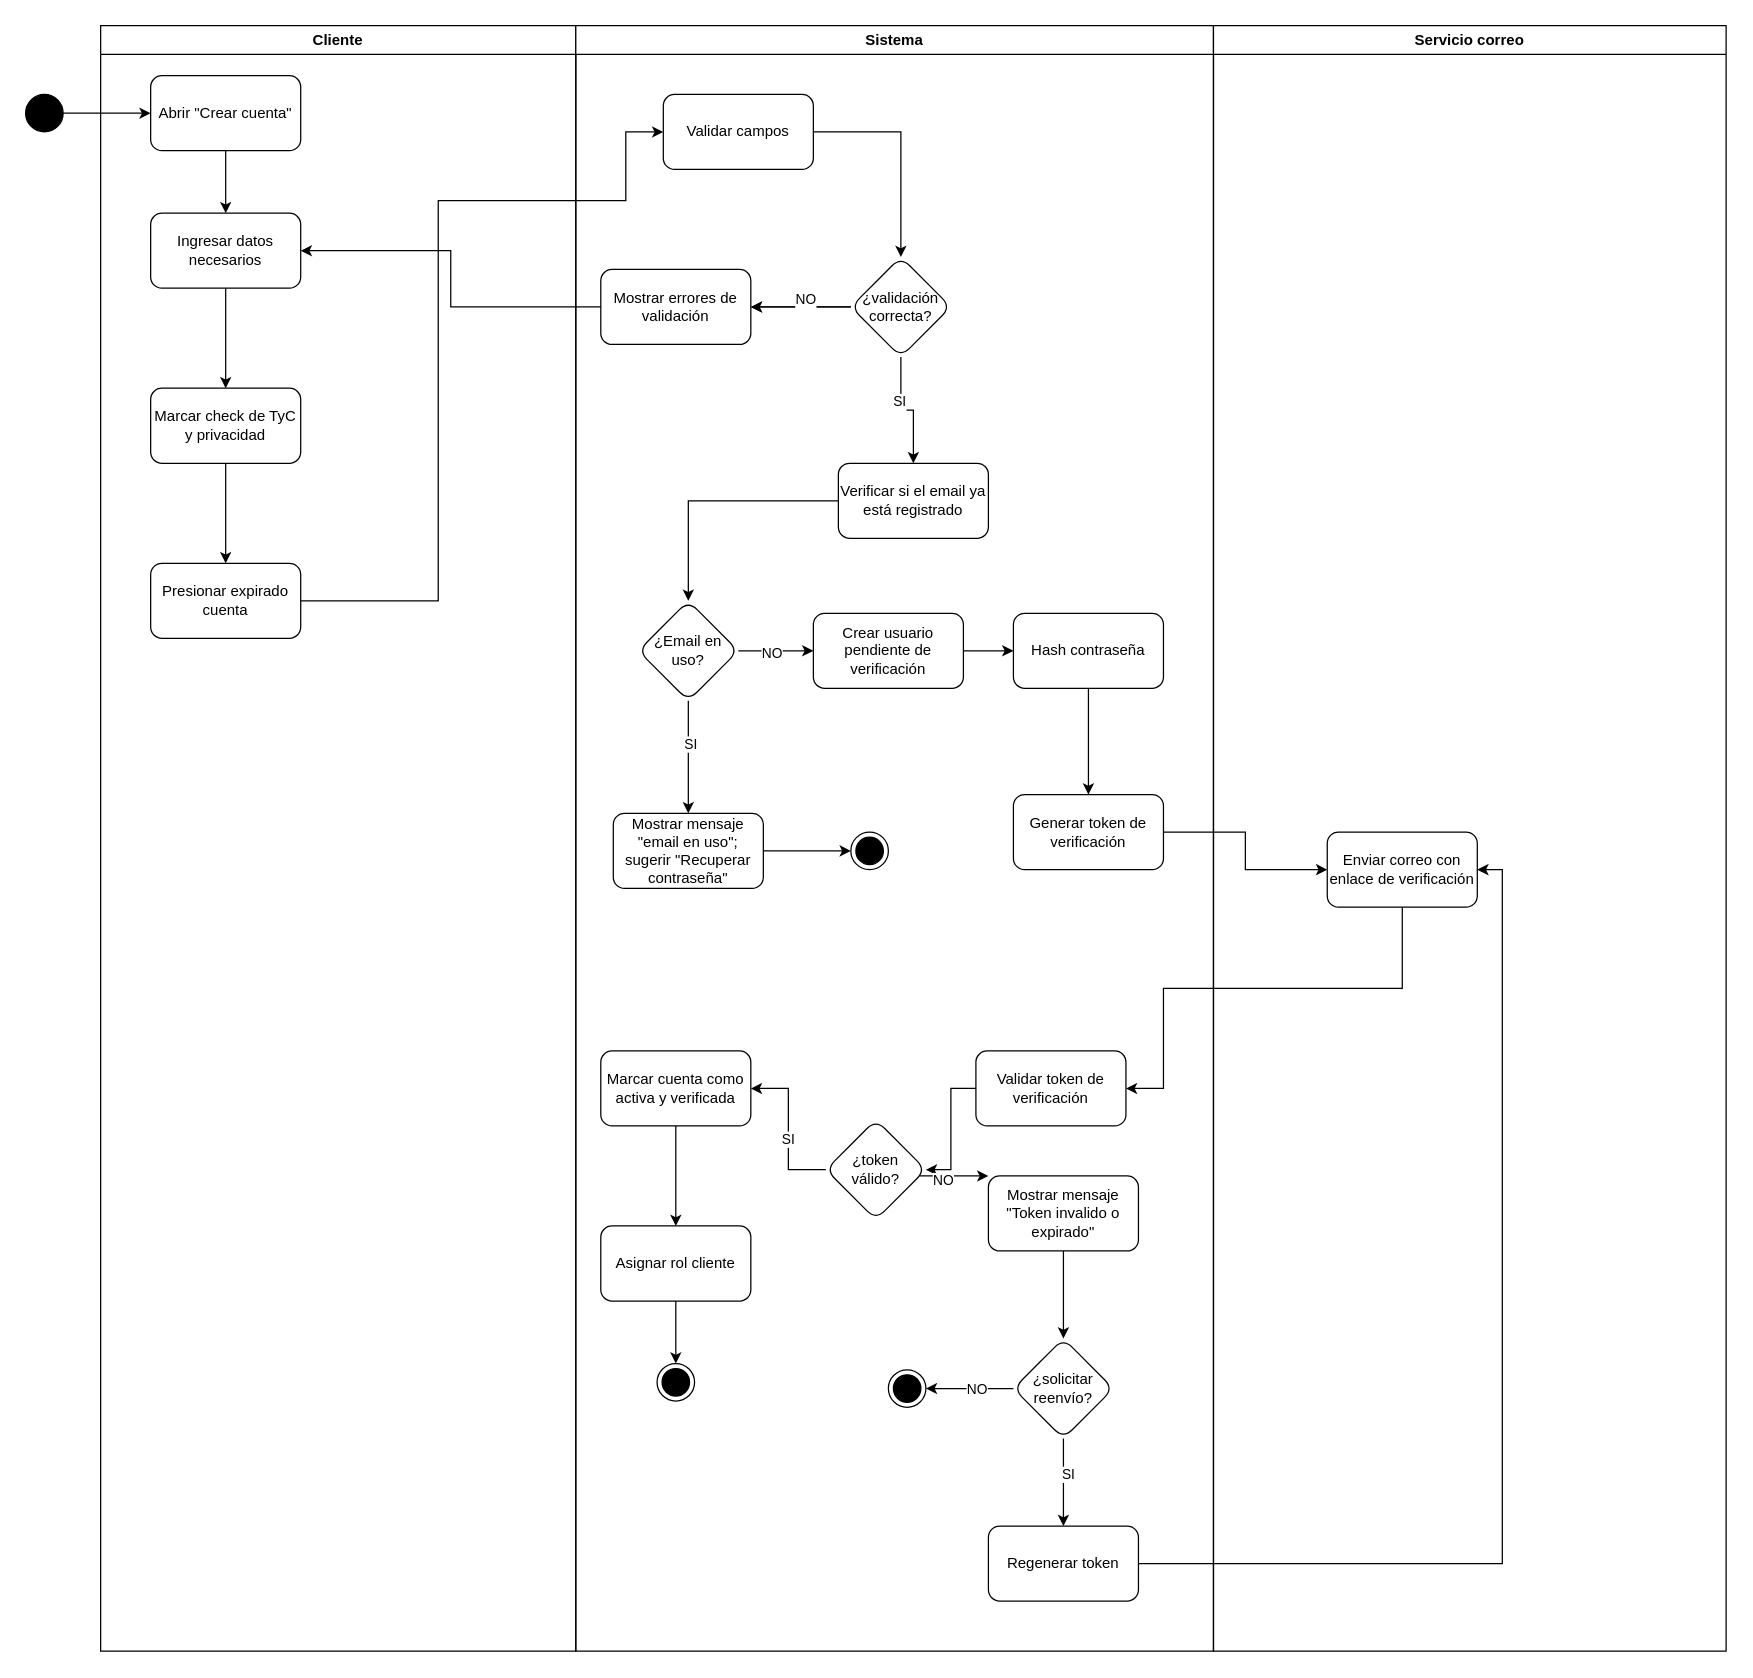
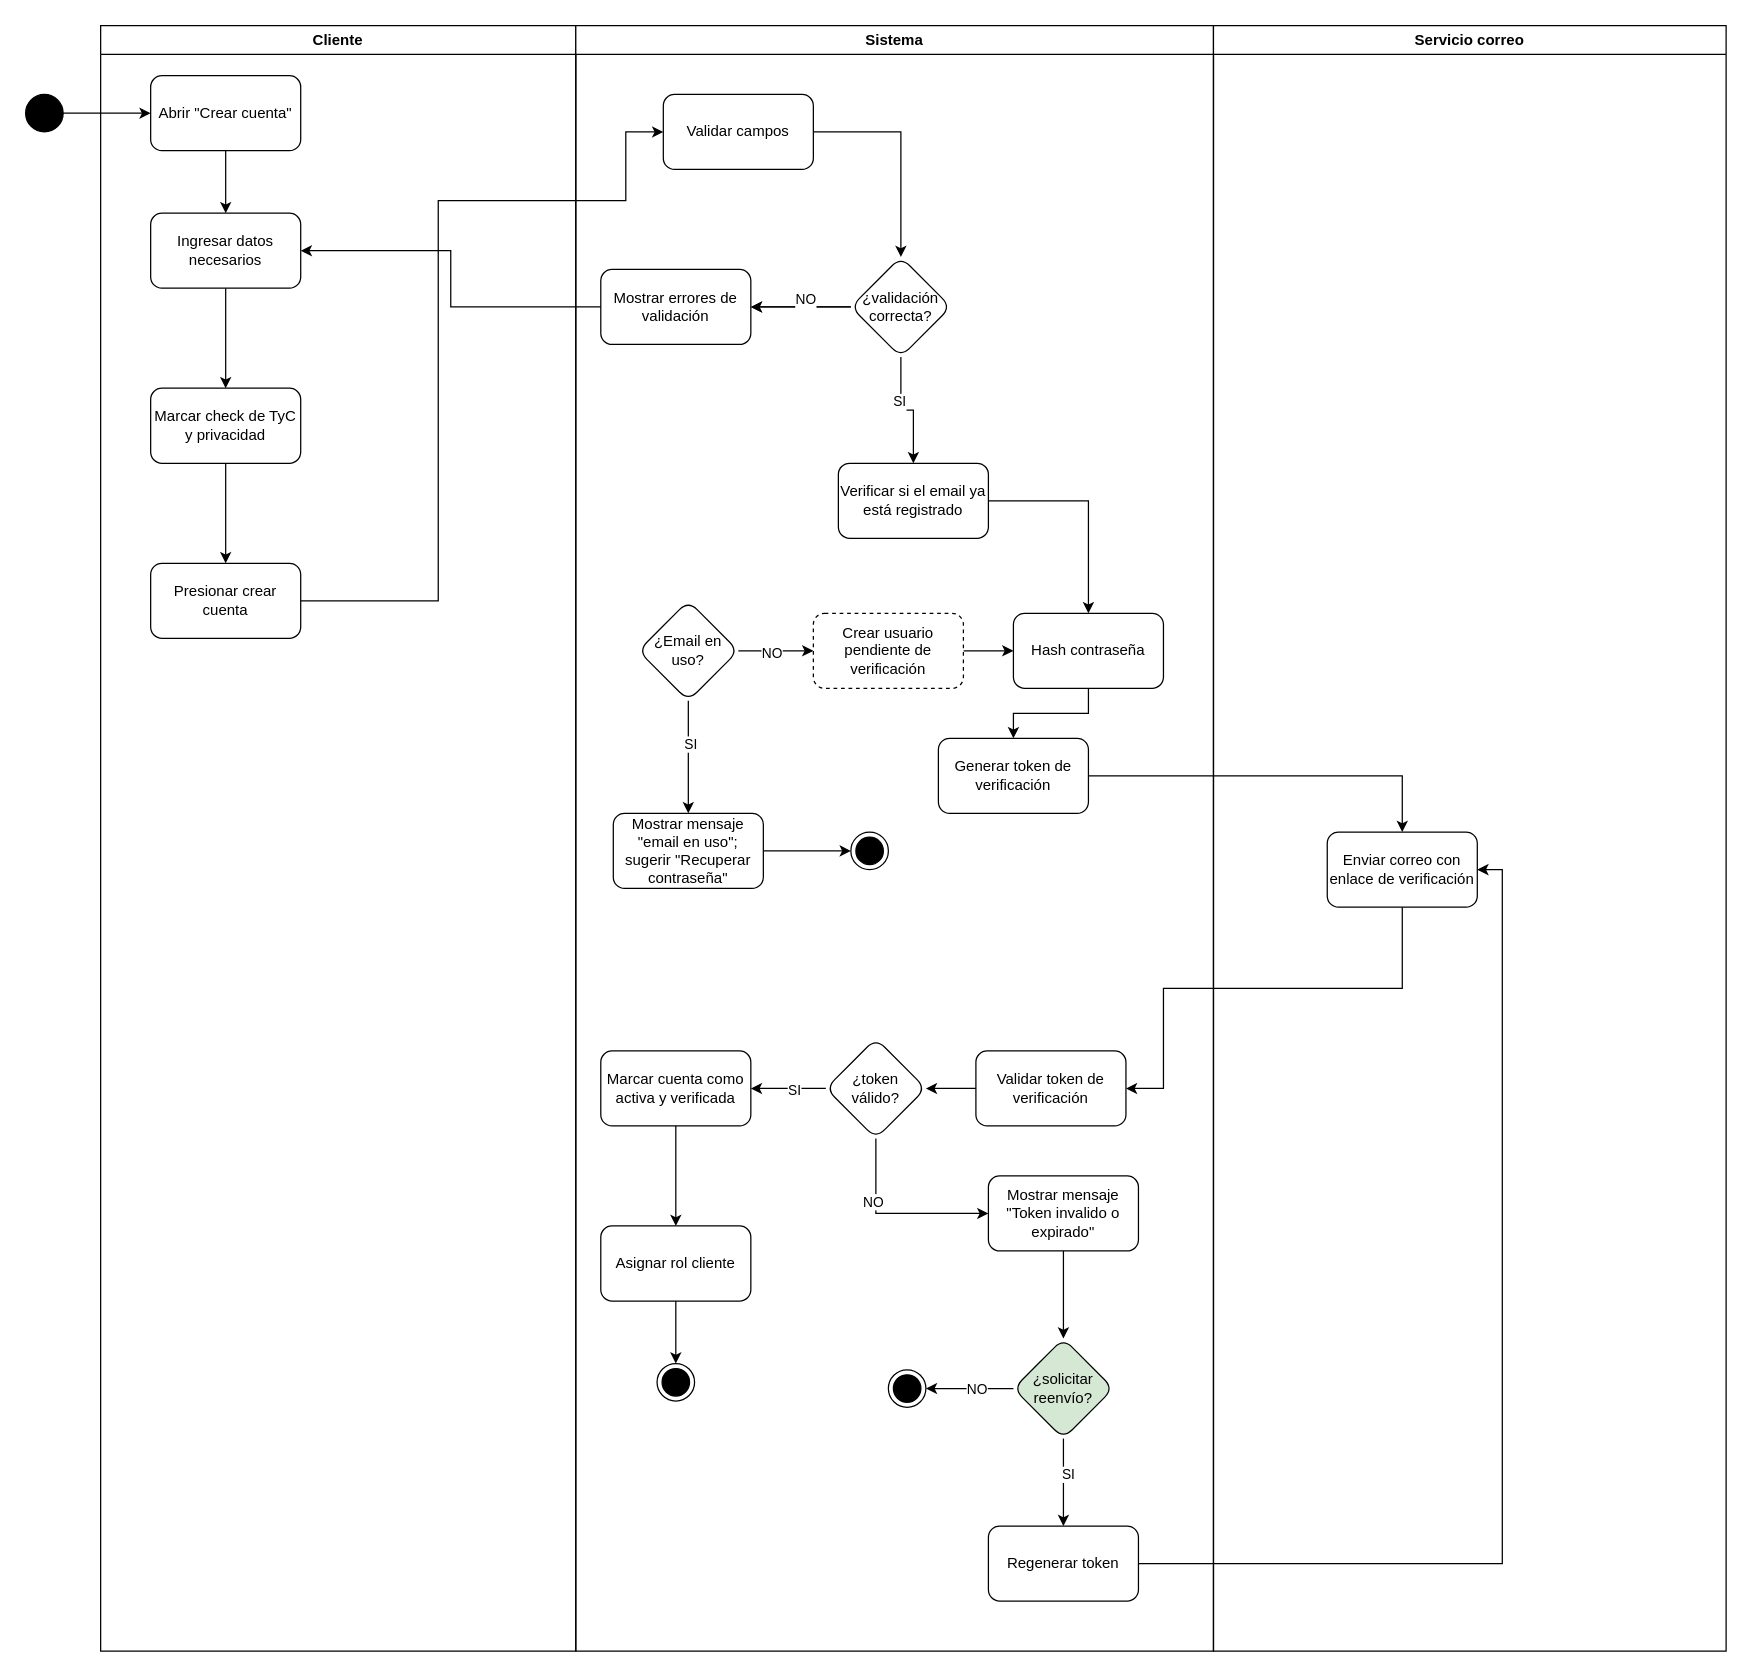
(717, 501) -> (1088, 503)
(226, 601) -> (226, 601)
(888, 651) -> (888, 651)
(1088, 832) -> (1013, 776)
(876, 1169) -> (876, 1088)
(1063, 1388) -> (1063, 1388)
